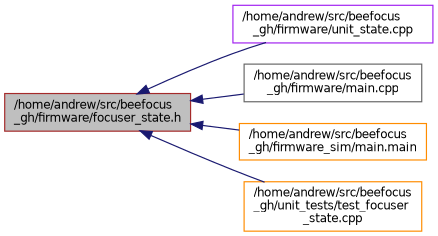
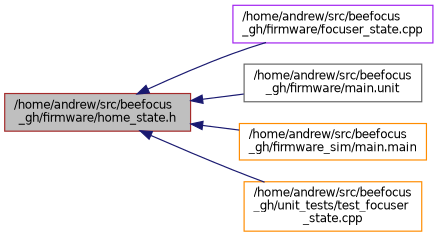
(333, 24) -> (333, 24)
(333, 83) -> (333, 83)
(98, 112) -> (98, 112)
